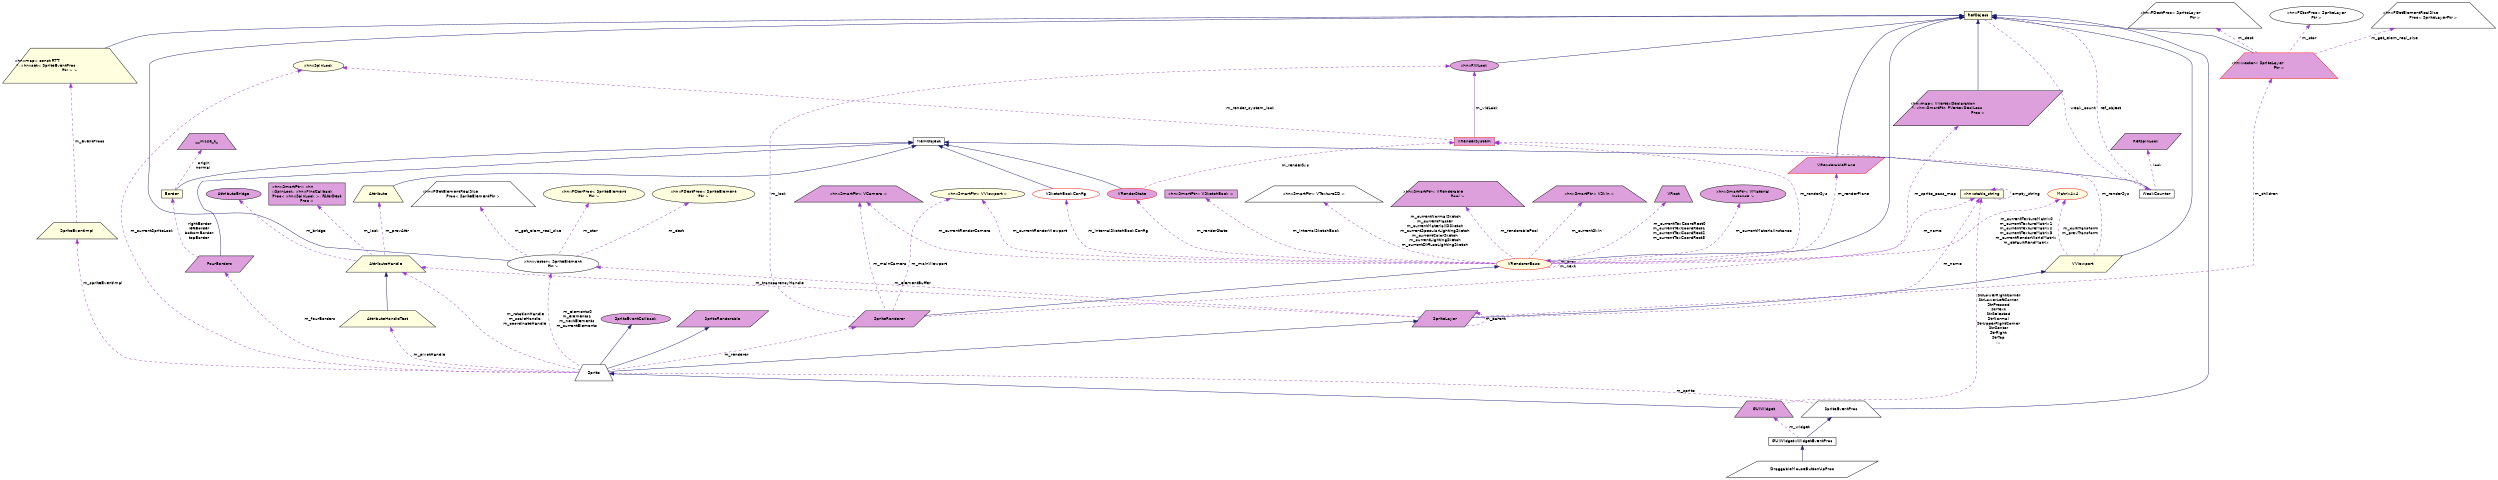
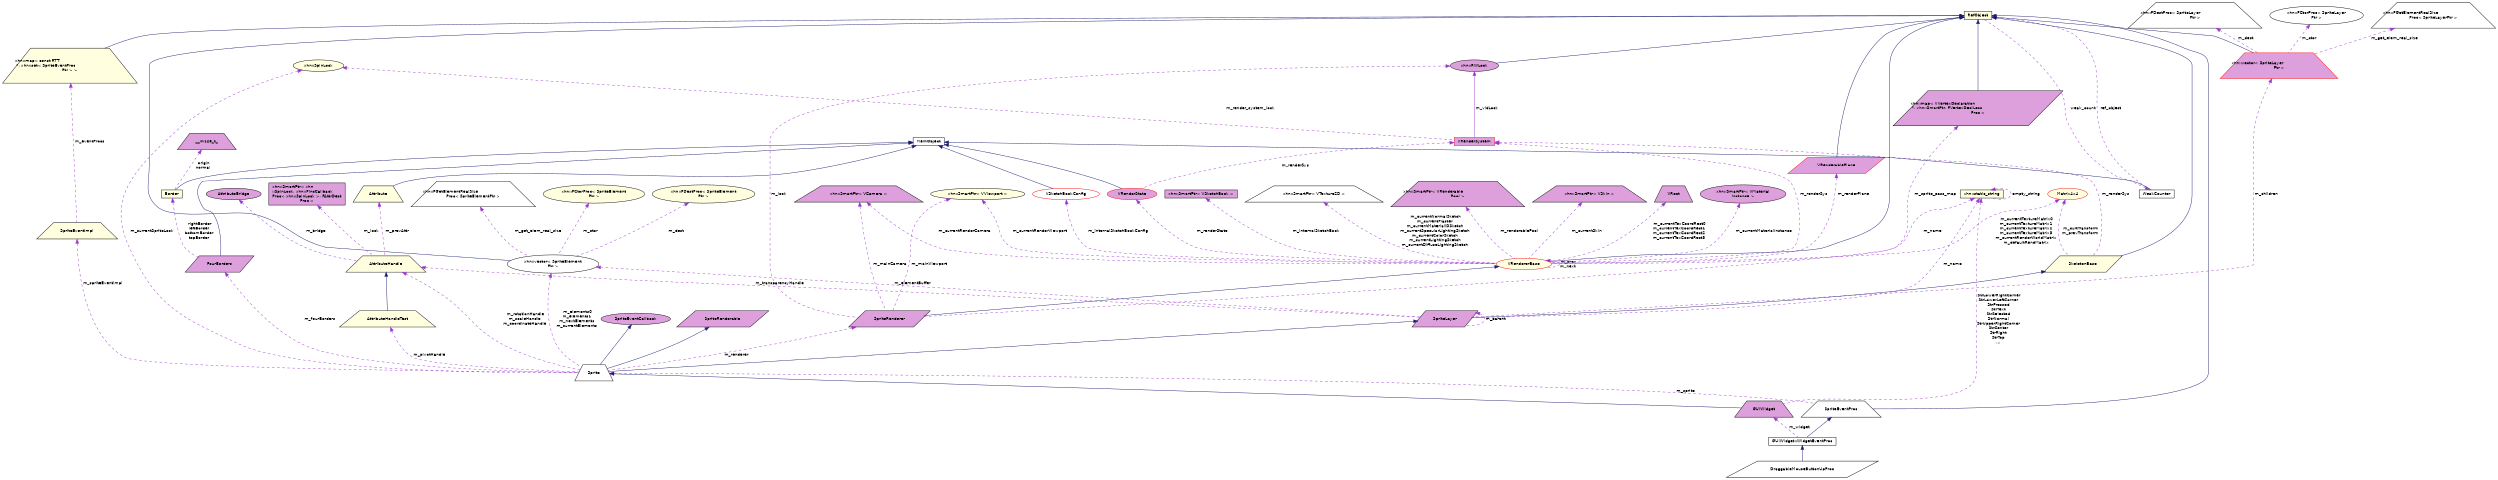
(2146, 142) -> none
(2083, 264) -> (2083, 264)
